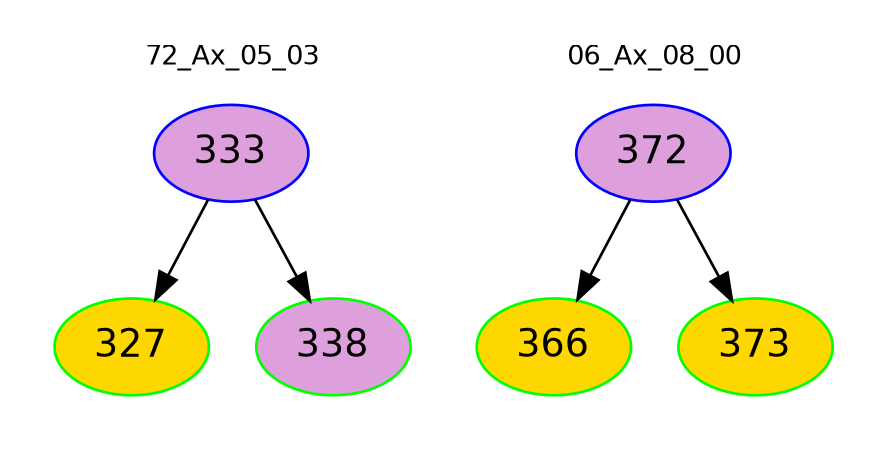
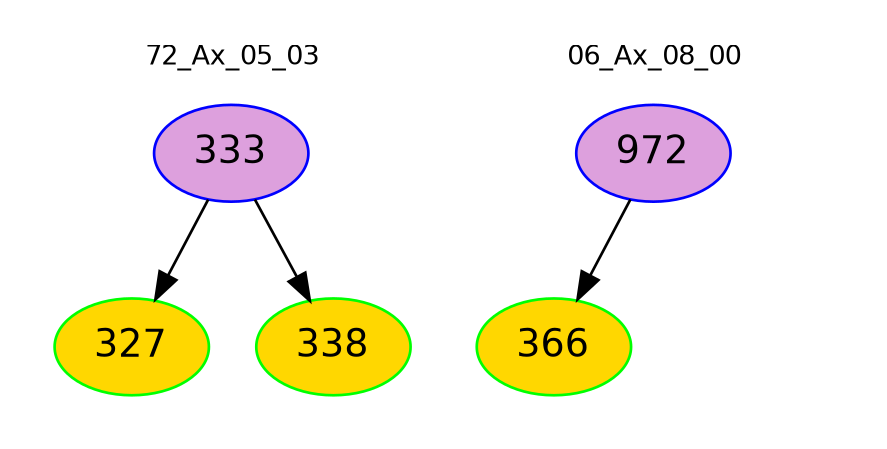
(653, 153) -> (653, 153)
(333, 347) -> (333, 347)
(756, 347) -> none
